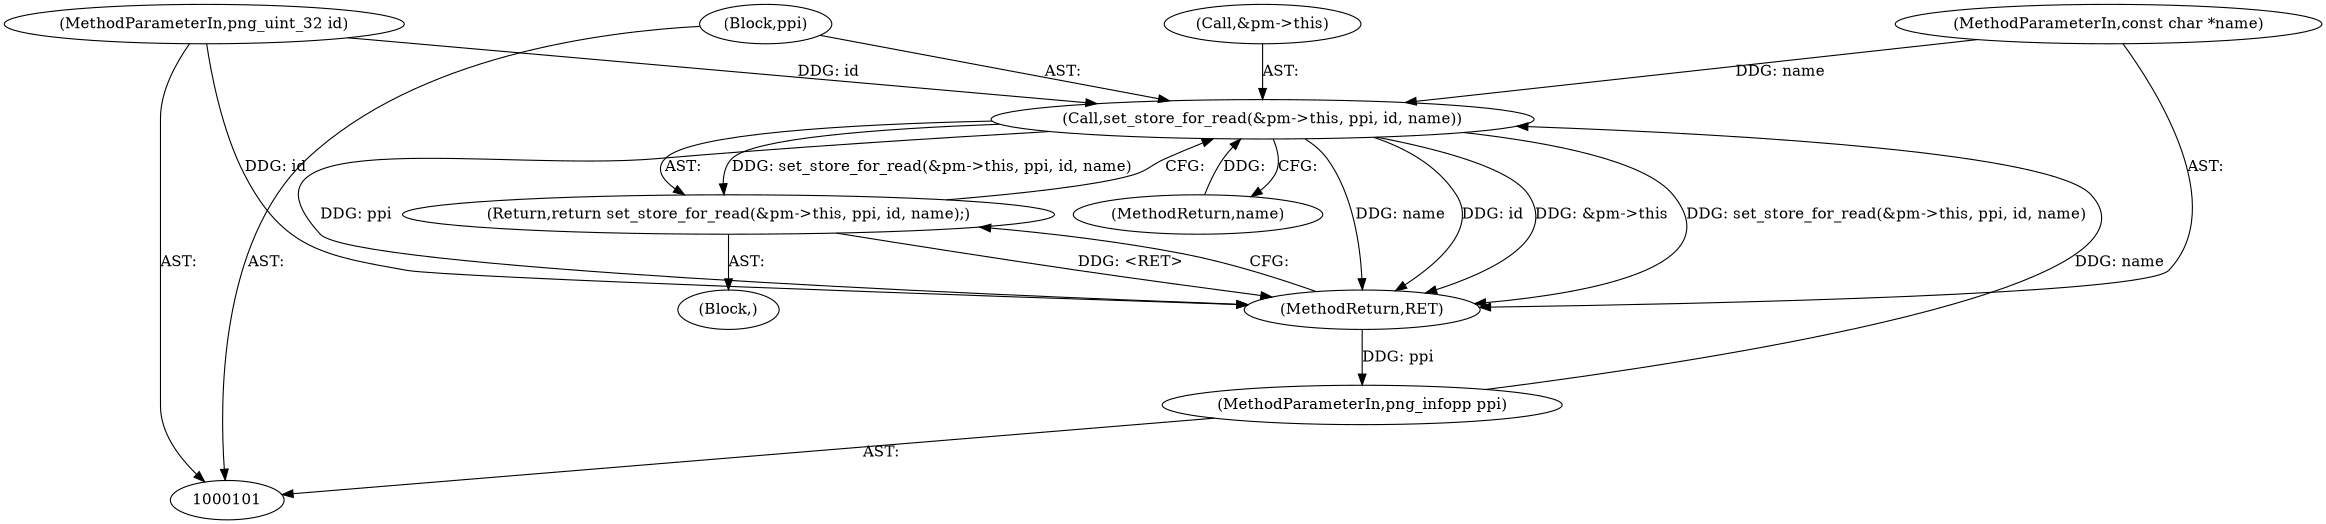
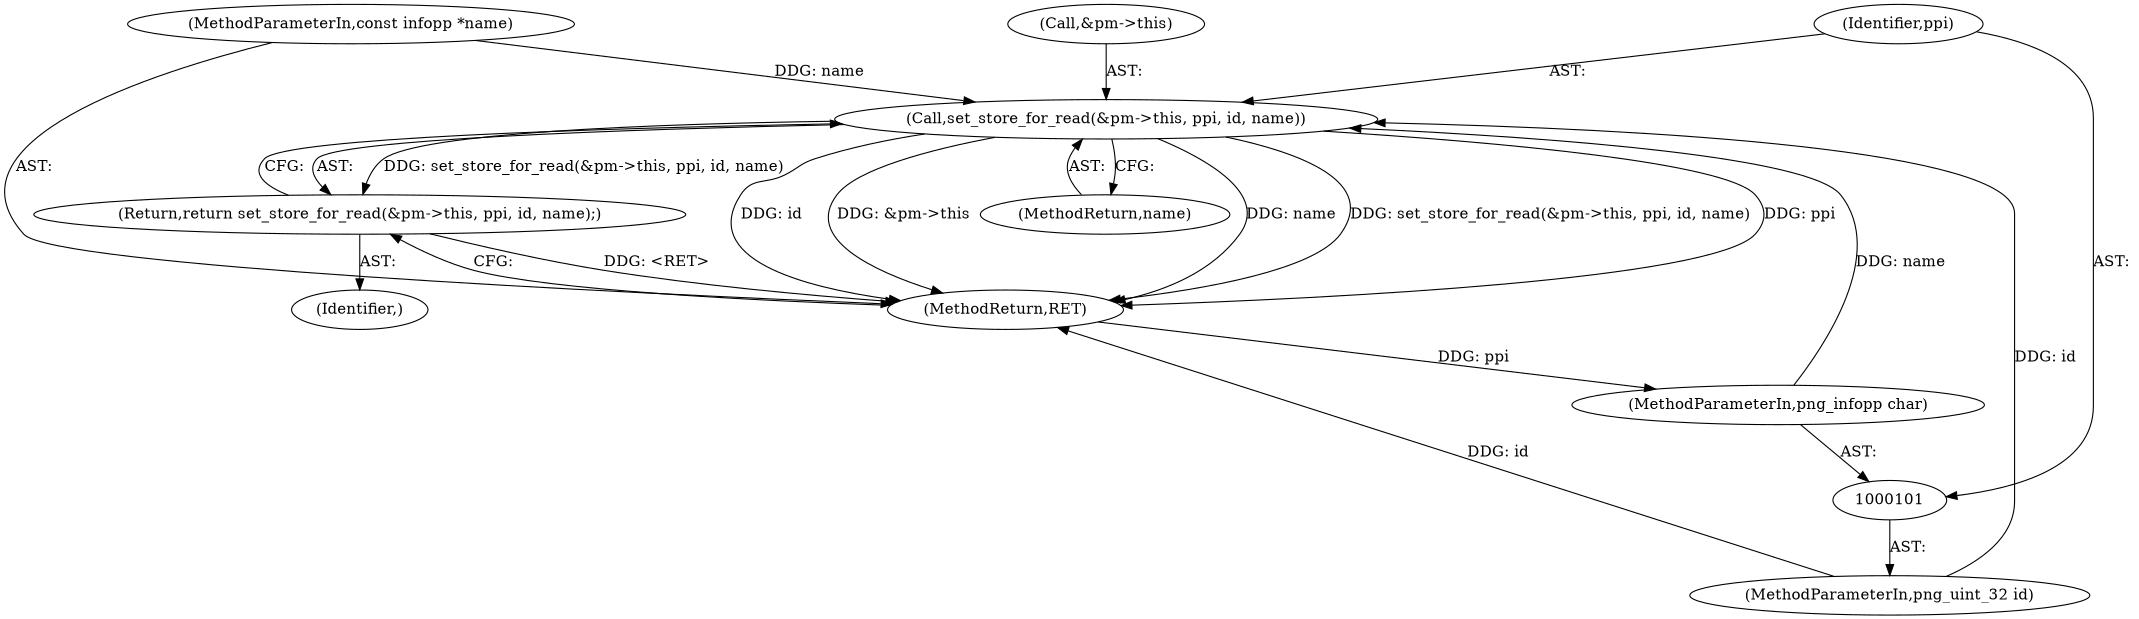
(766, 24) -> (1899, 24)
(2109, 24) -> (351, 24)
(1247, 167) -> (1090, 167)
(160, 261) -> (1890, 542)
(728, 310) -> (360, 310)
(1362, 405) -> (1778, 405)
